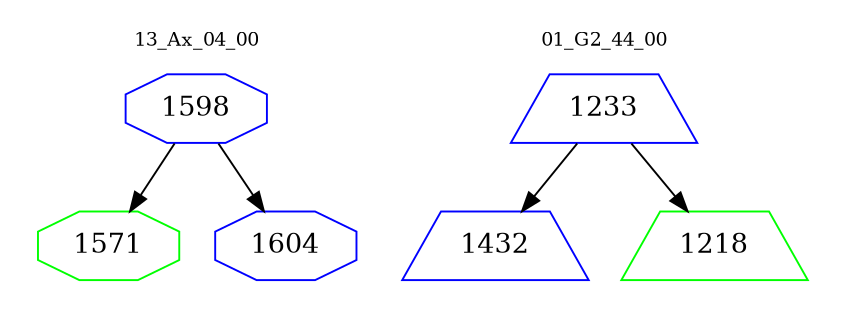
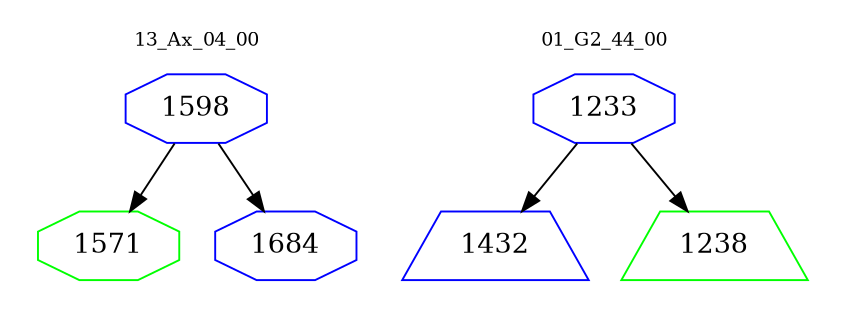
(604, 109) -> (604, 109)
(286, 246) -> (286, 246)
(715, 246) -> (715, 246)
